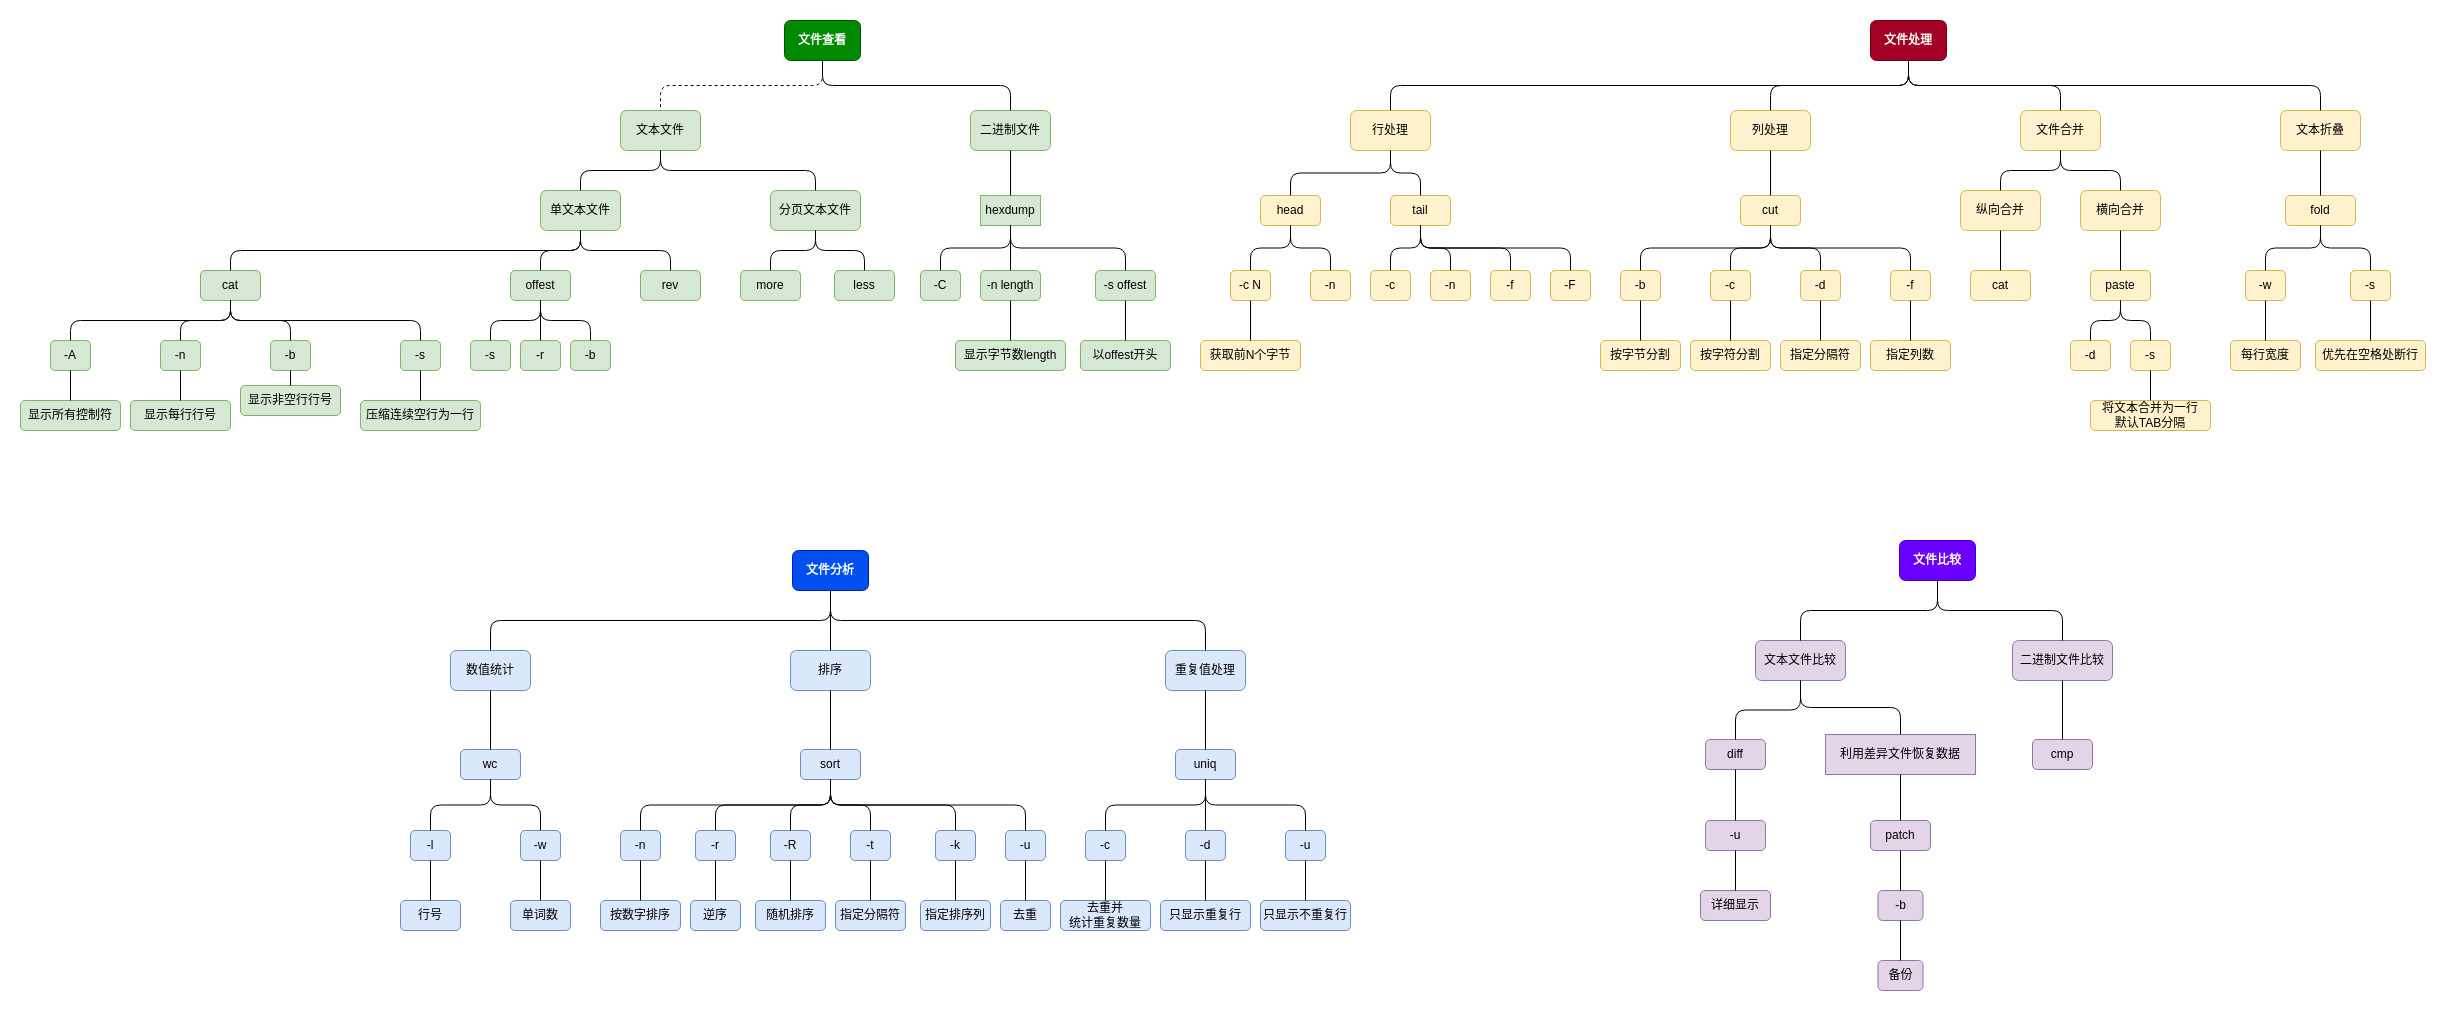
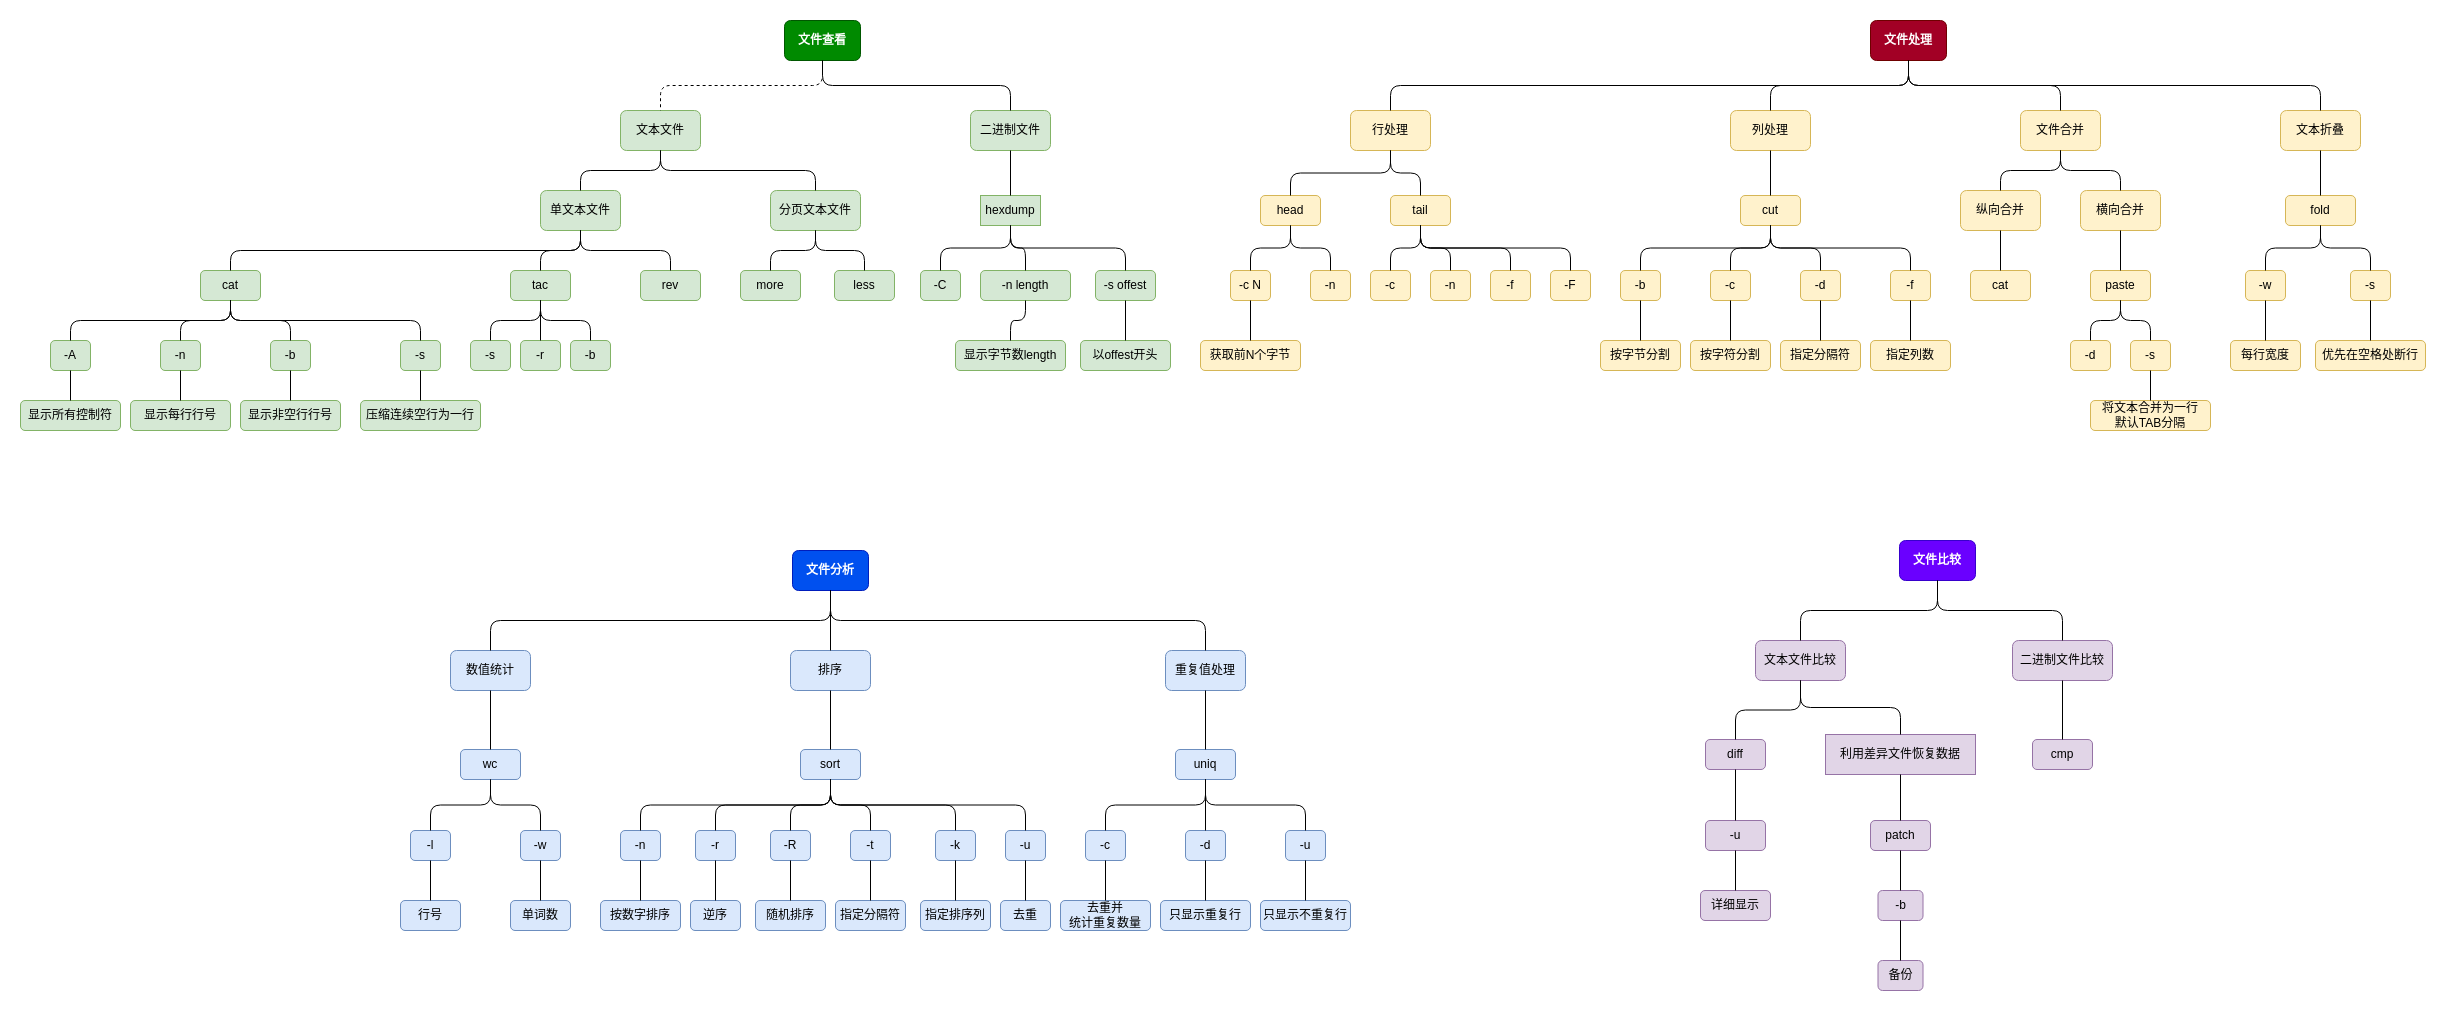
(541, 286) -> (541, 286)
(1011, 286) -> (1026, 286)
(291, 401) -> (291, 416)
